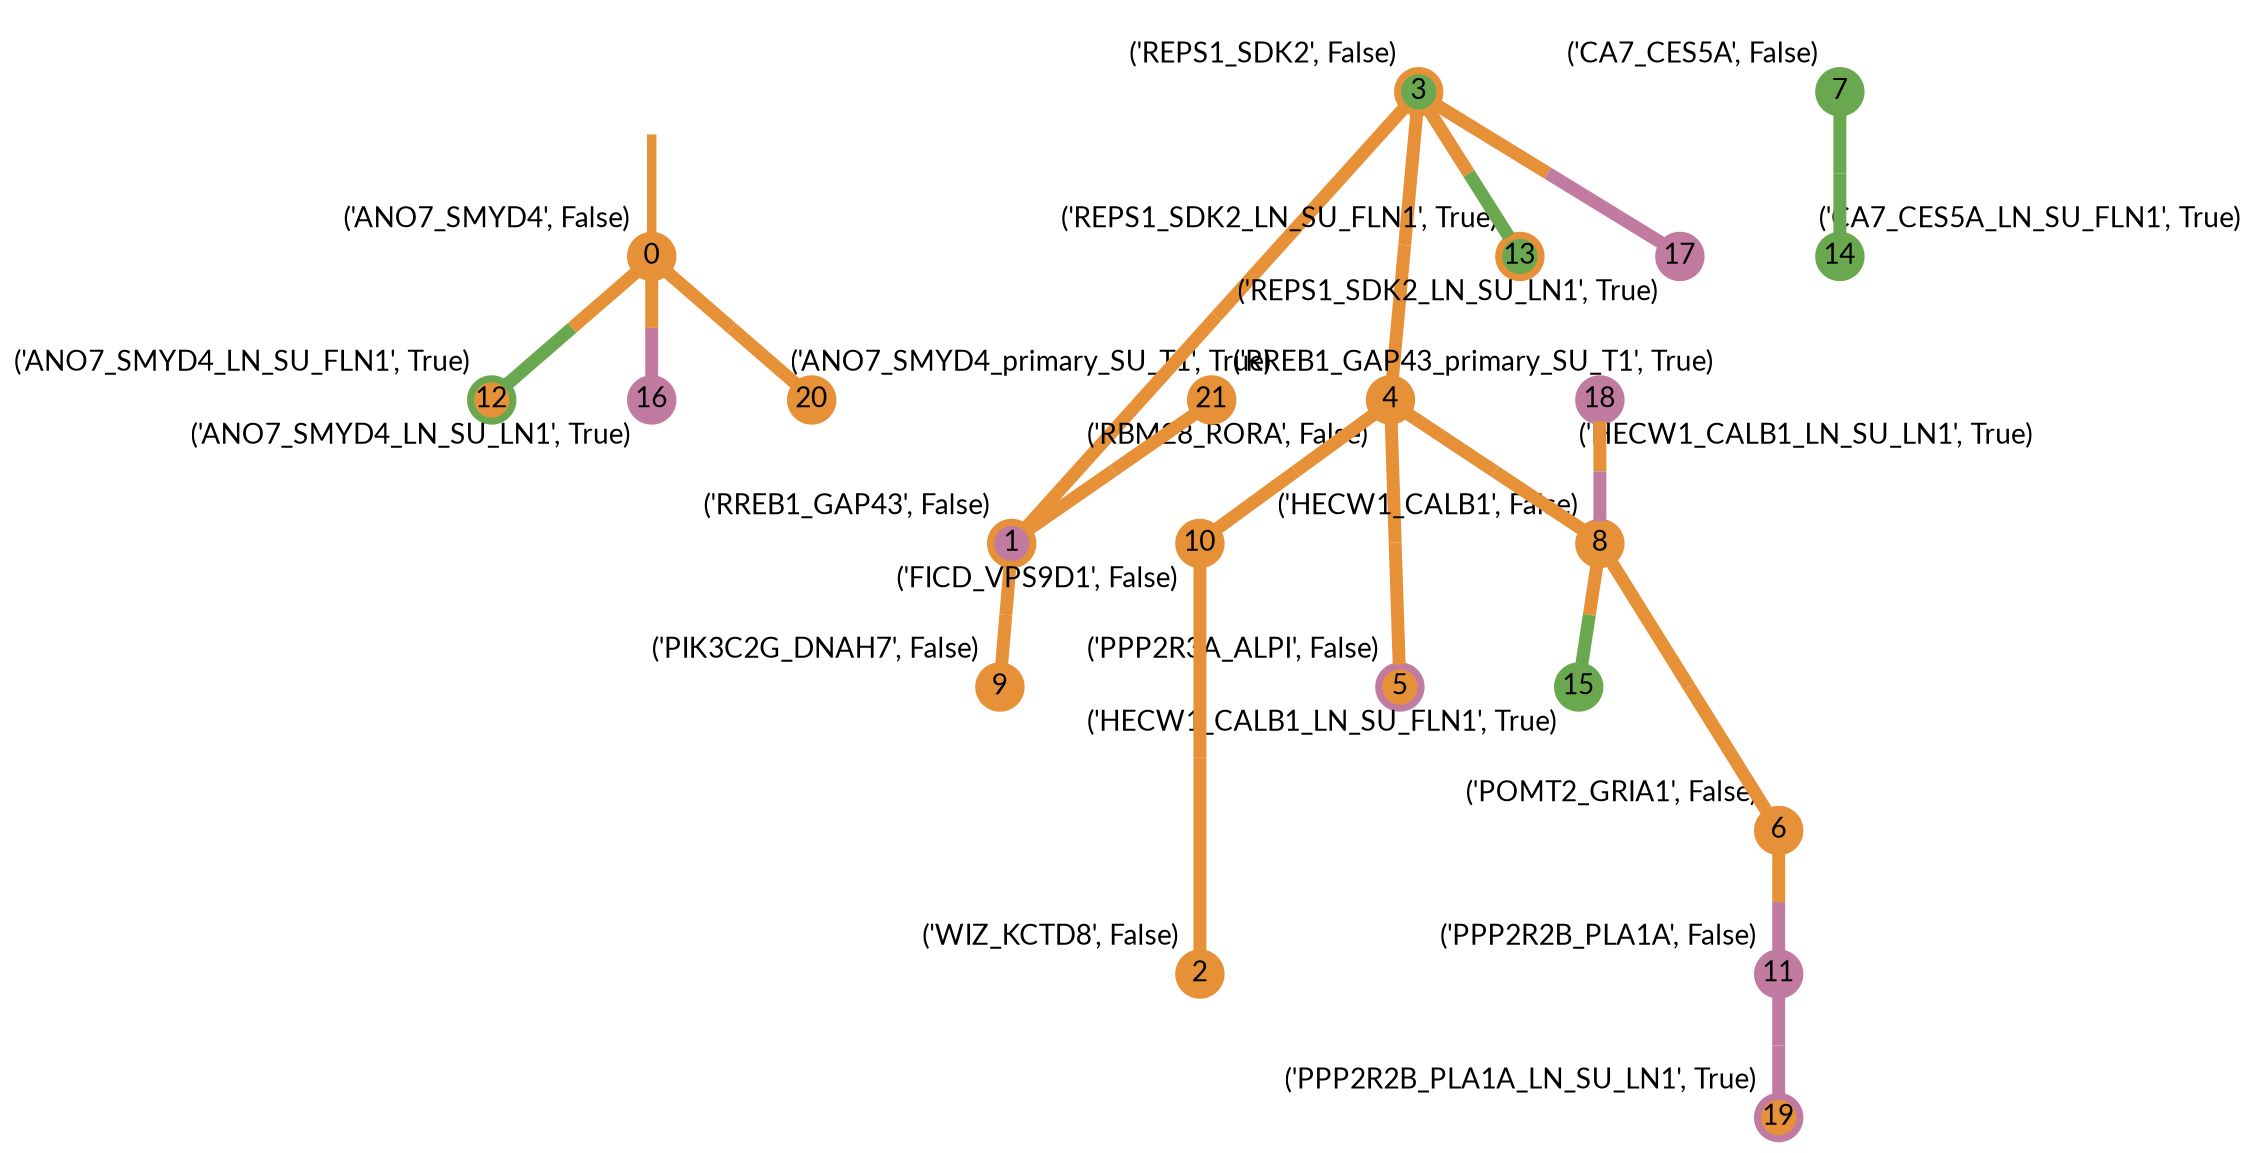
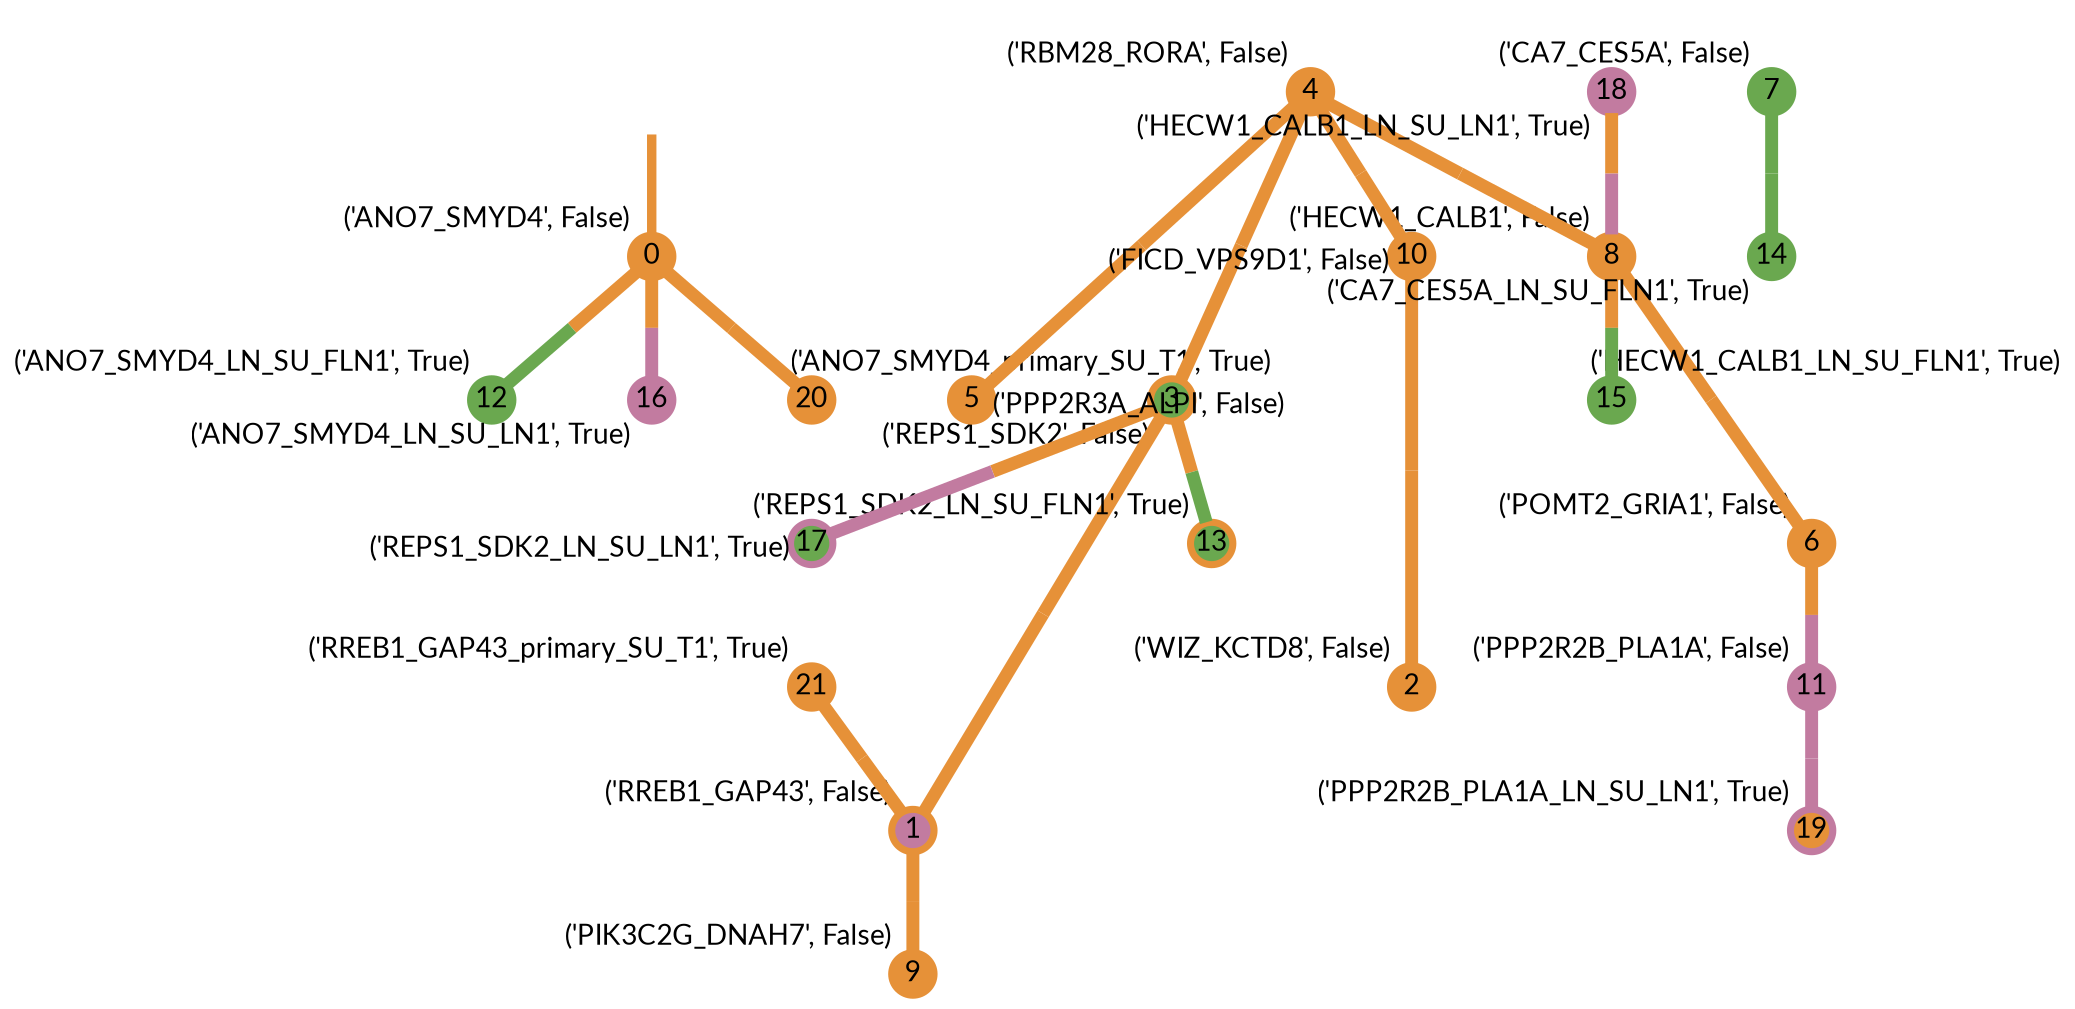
(1405, 245) -> (1241, 246)
(1680, 256) -> (812, 543)
(492, 400) -> (492, 400)
(1400, 687) -> (972, 400)
